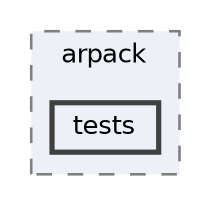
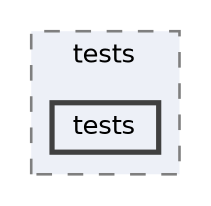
(105, 56) -> (105, 56)
